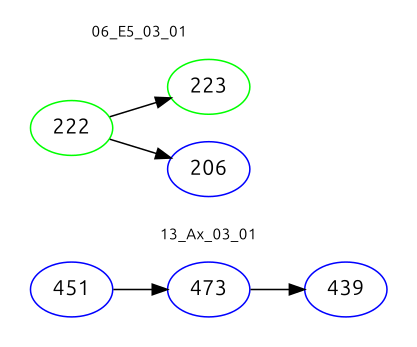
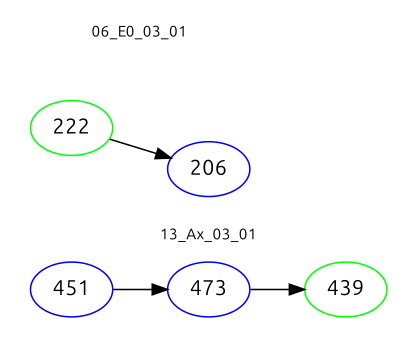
(140, 33) -> (140, 33)
(209, 87) -> none
(346, 289) -> (346, 289)
